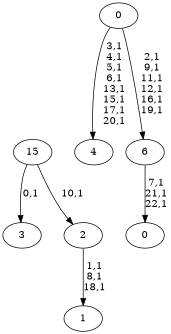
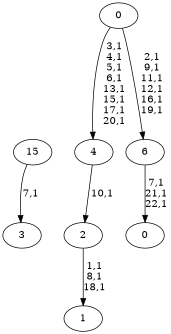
(51, 193) -> (89, 190)
(31, 194) -> (31, 194)
